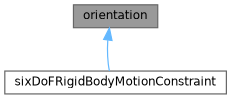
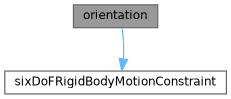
(108, 56) -> (124, 43)
